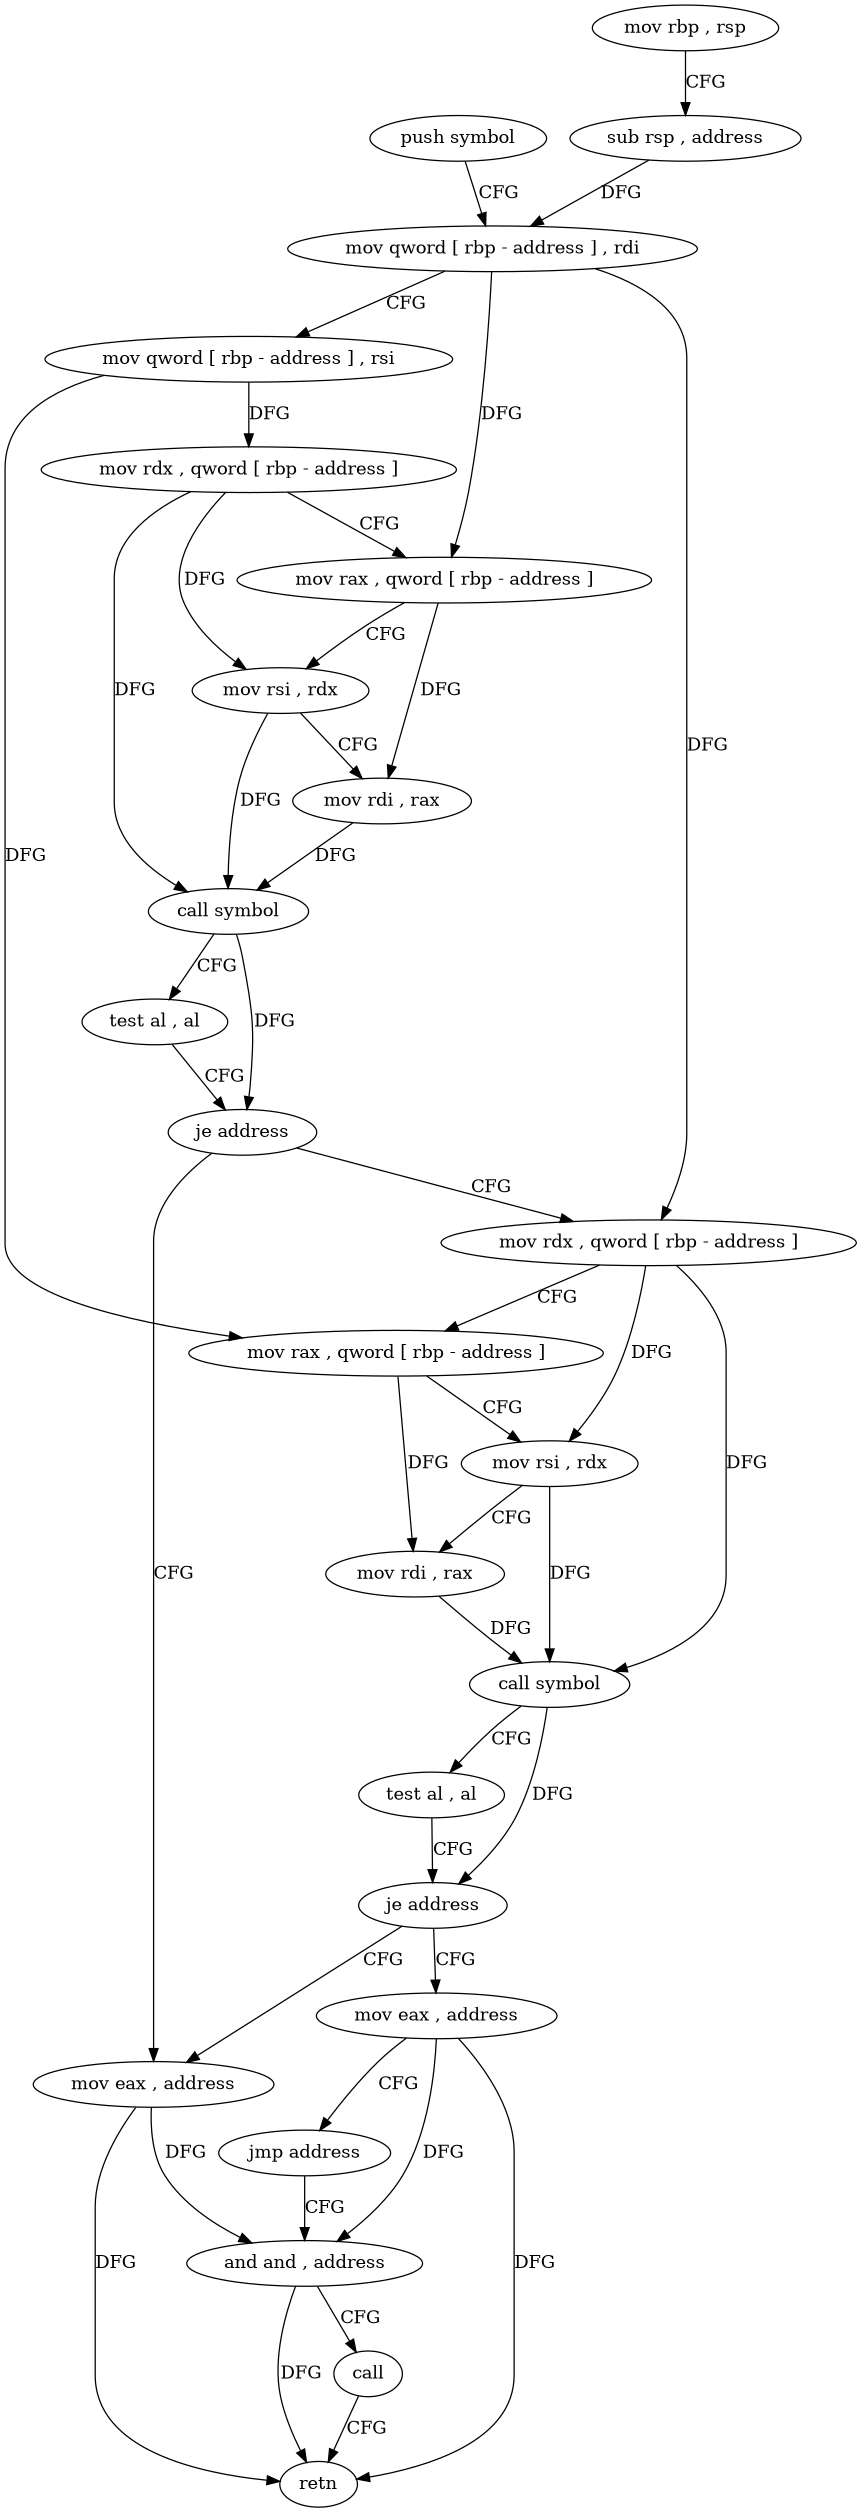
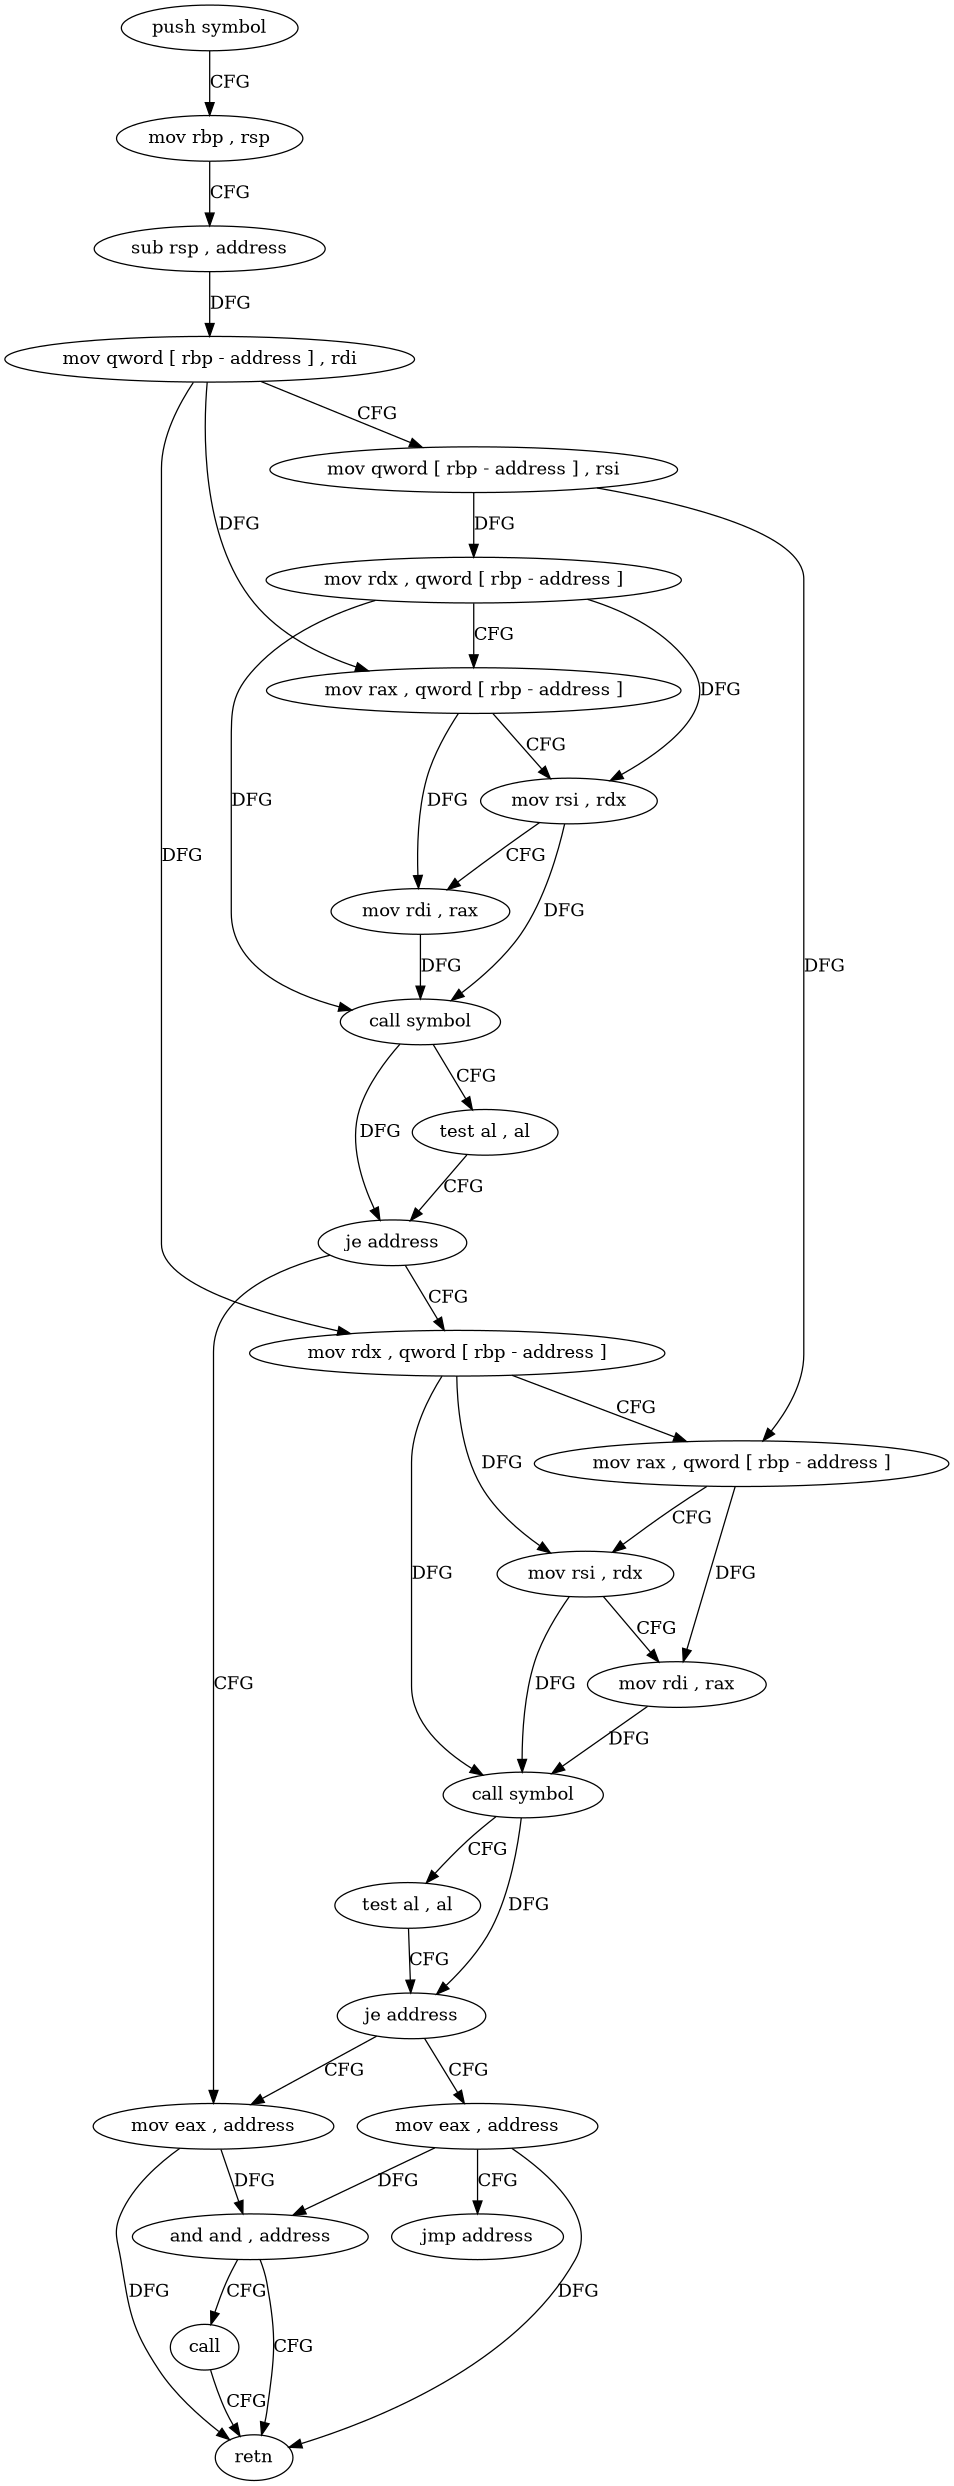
(473, 187) -> (210, 77)
(305, 2202) -> none
(301, 2374) -> (293, 2347)
